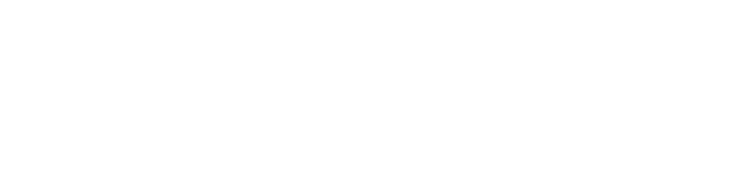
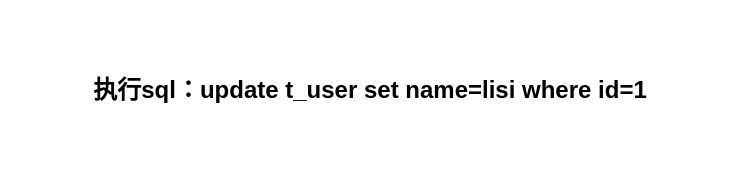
none -> (371, 91)
